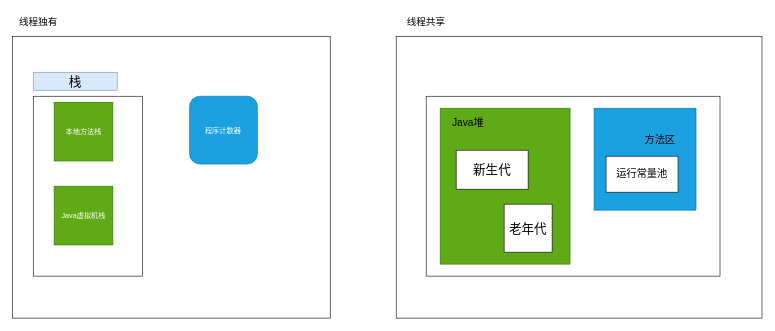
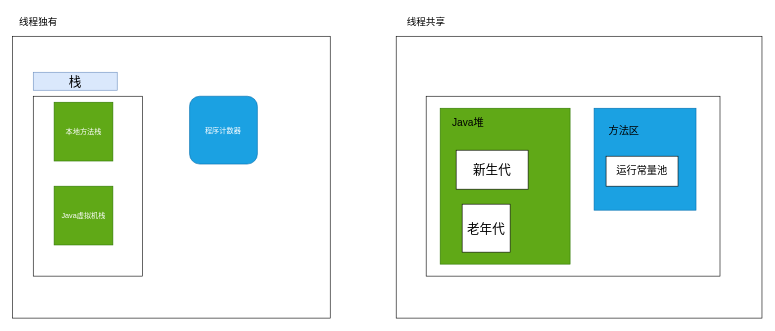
(660, 138) -> (624, 129)
(642, 174) -> (642, 171)
(528, 228) -> (486, 228)
